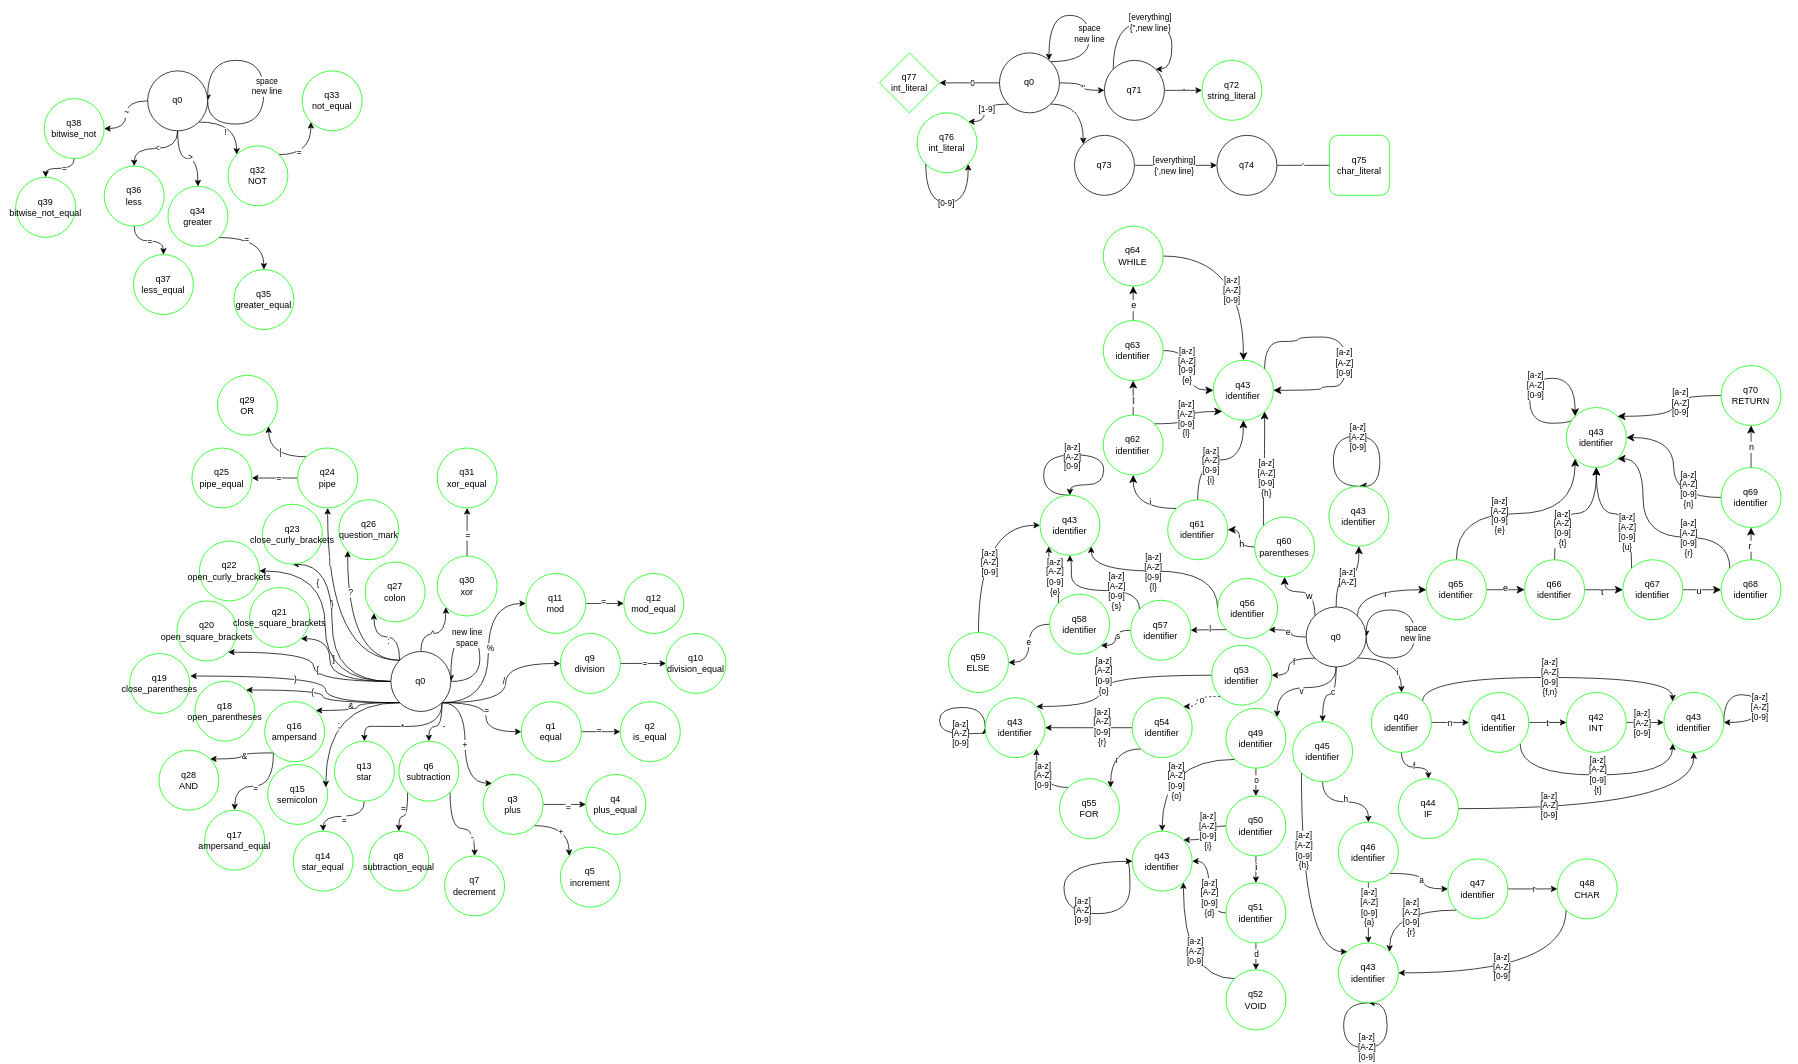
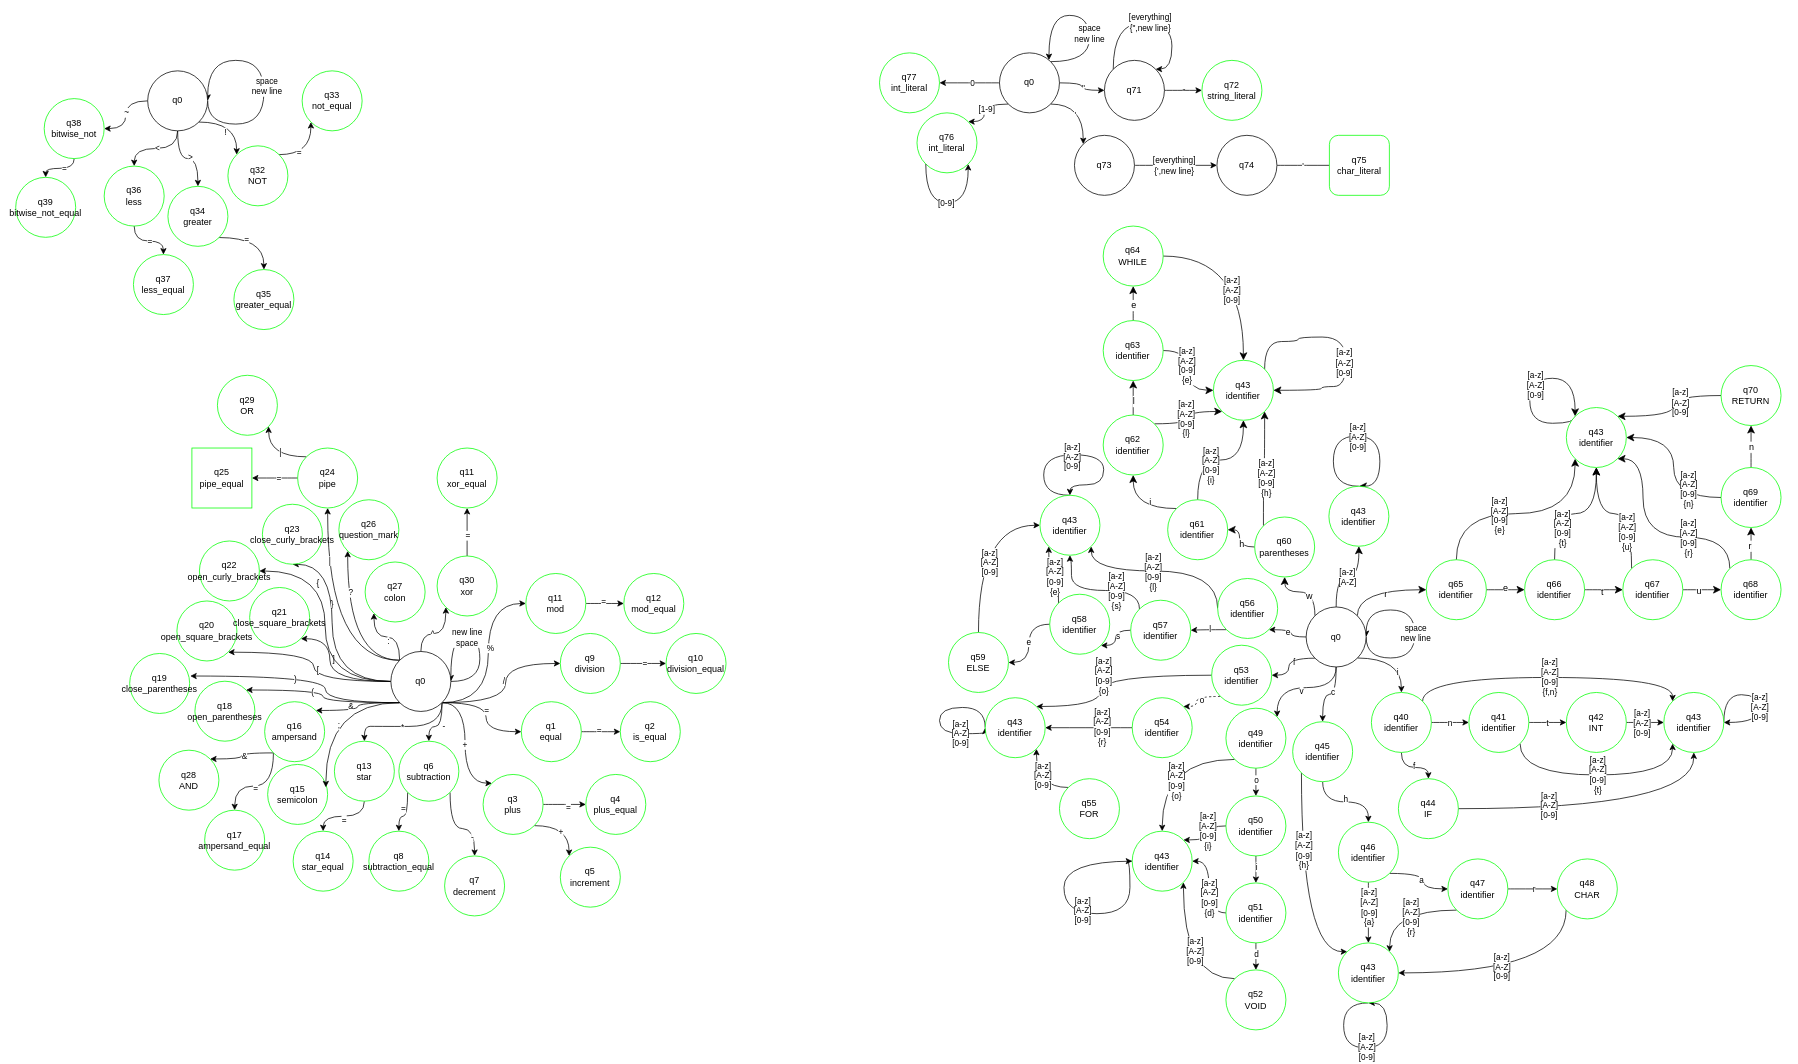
(909, 83) -> (909, 83)
(222, 478) -> (222, 478)
(467, 478) -> (467, 478)
(1117, 759) -> none
